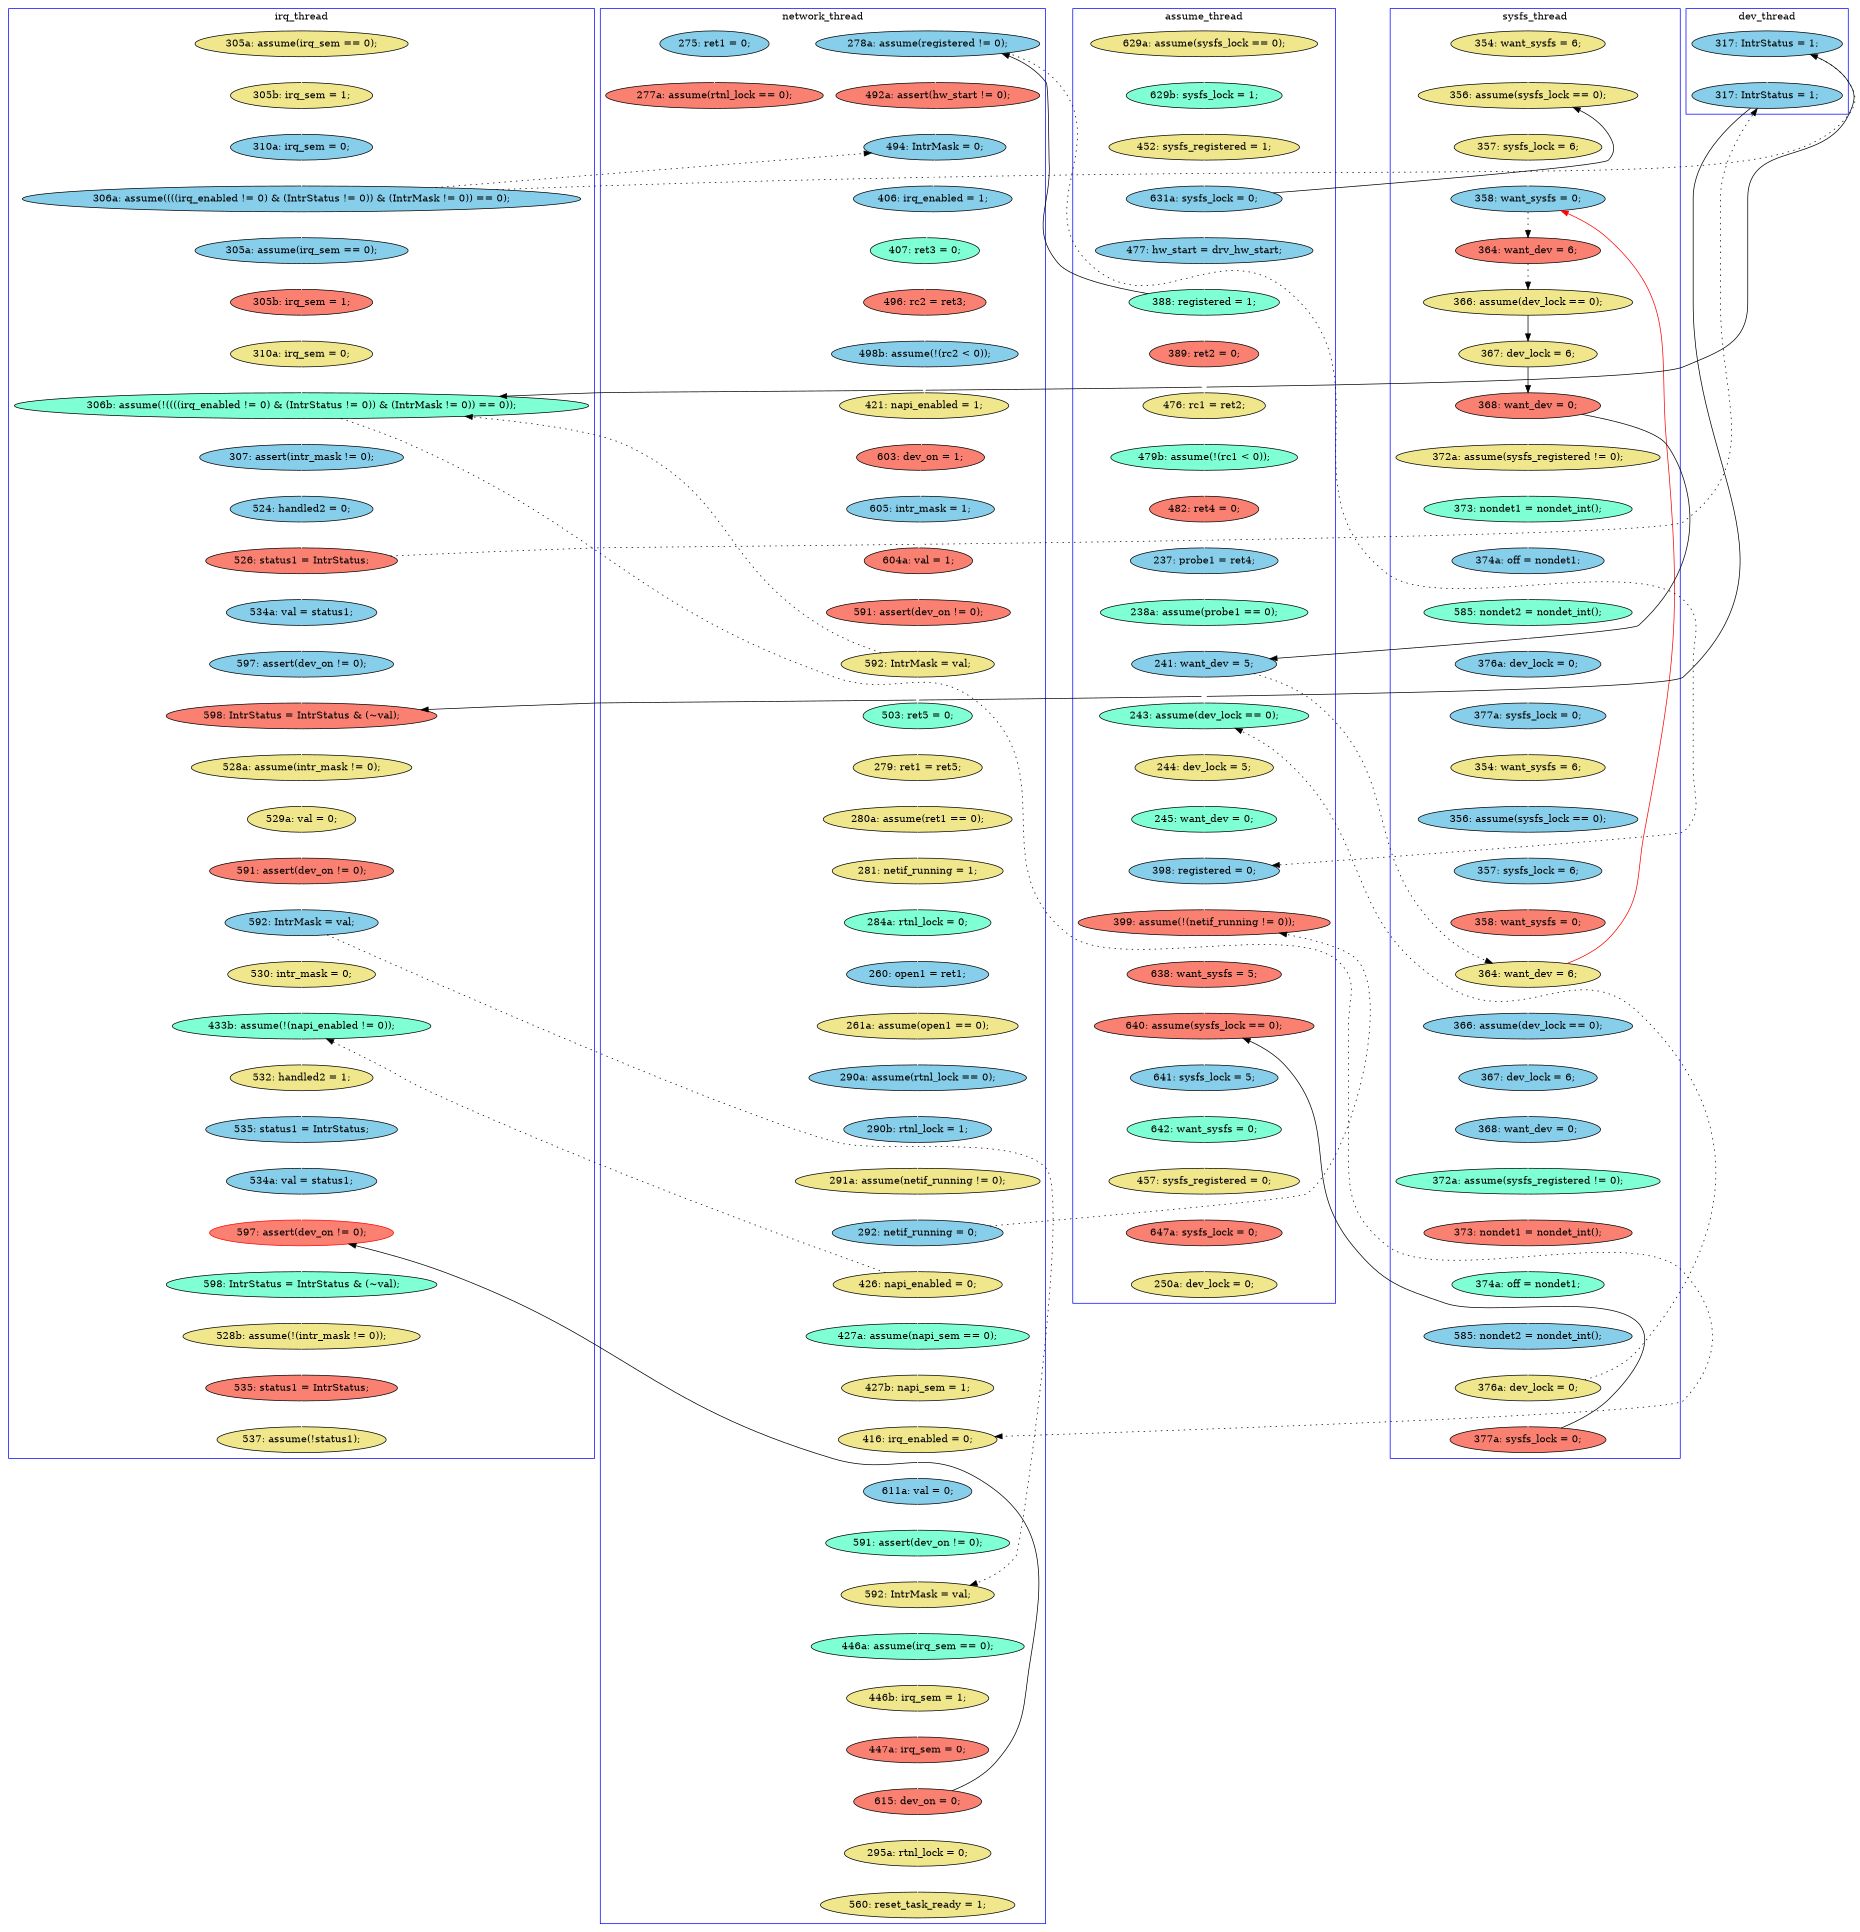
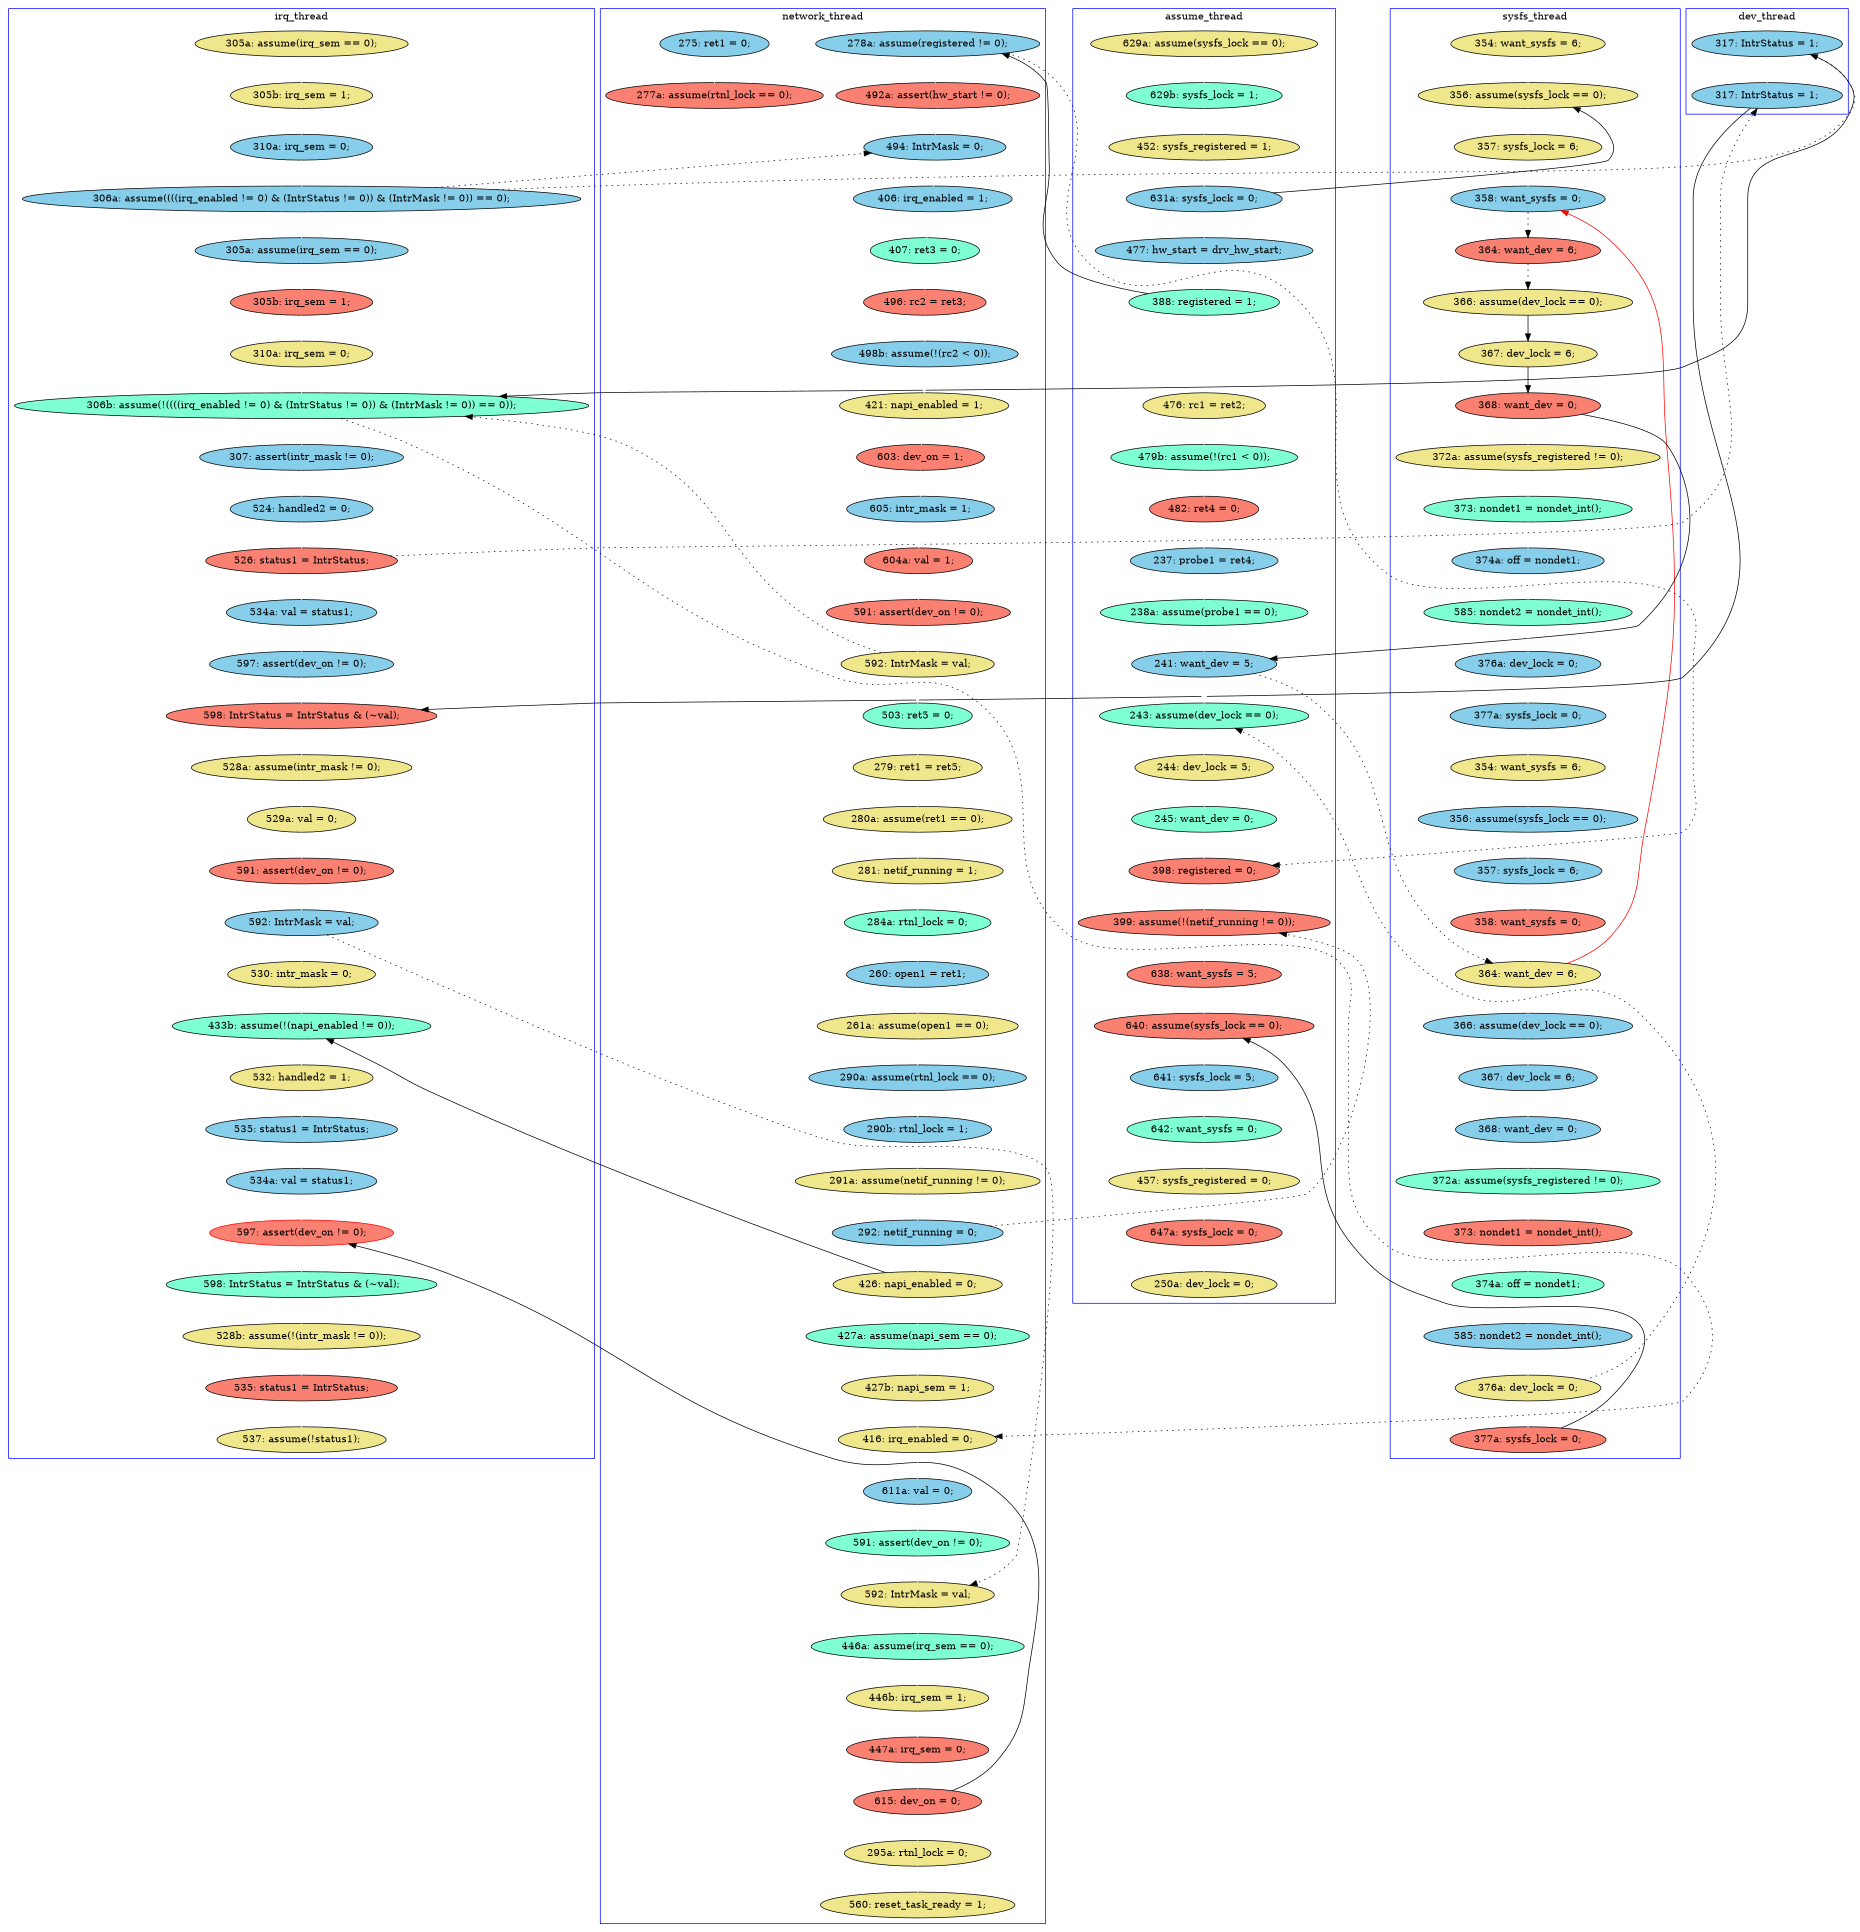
(1204, 354) -> none
(1204, 871) -> (1204, 871)
(605, 1167) -> (605, 1167)
